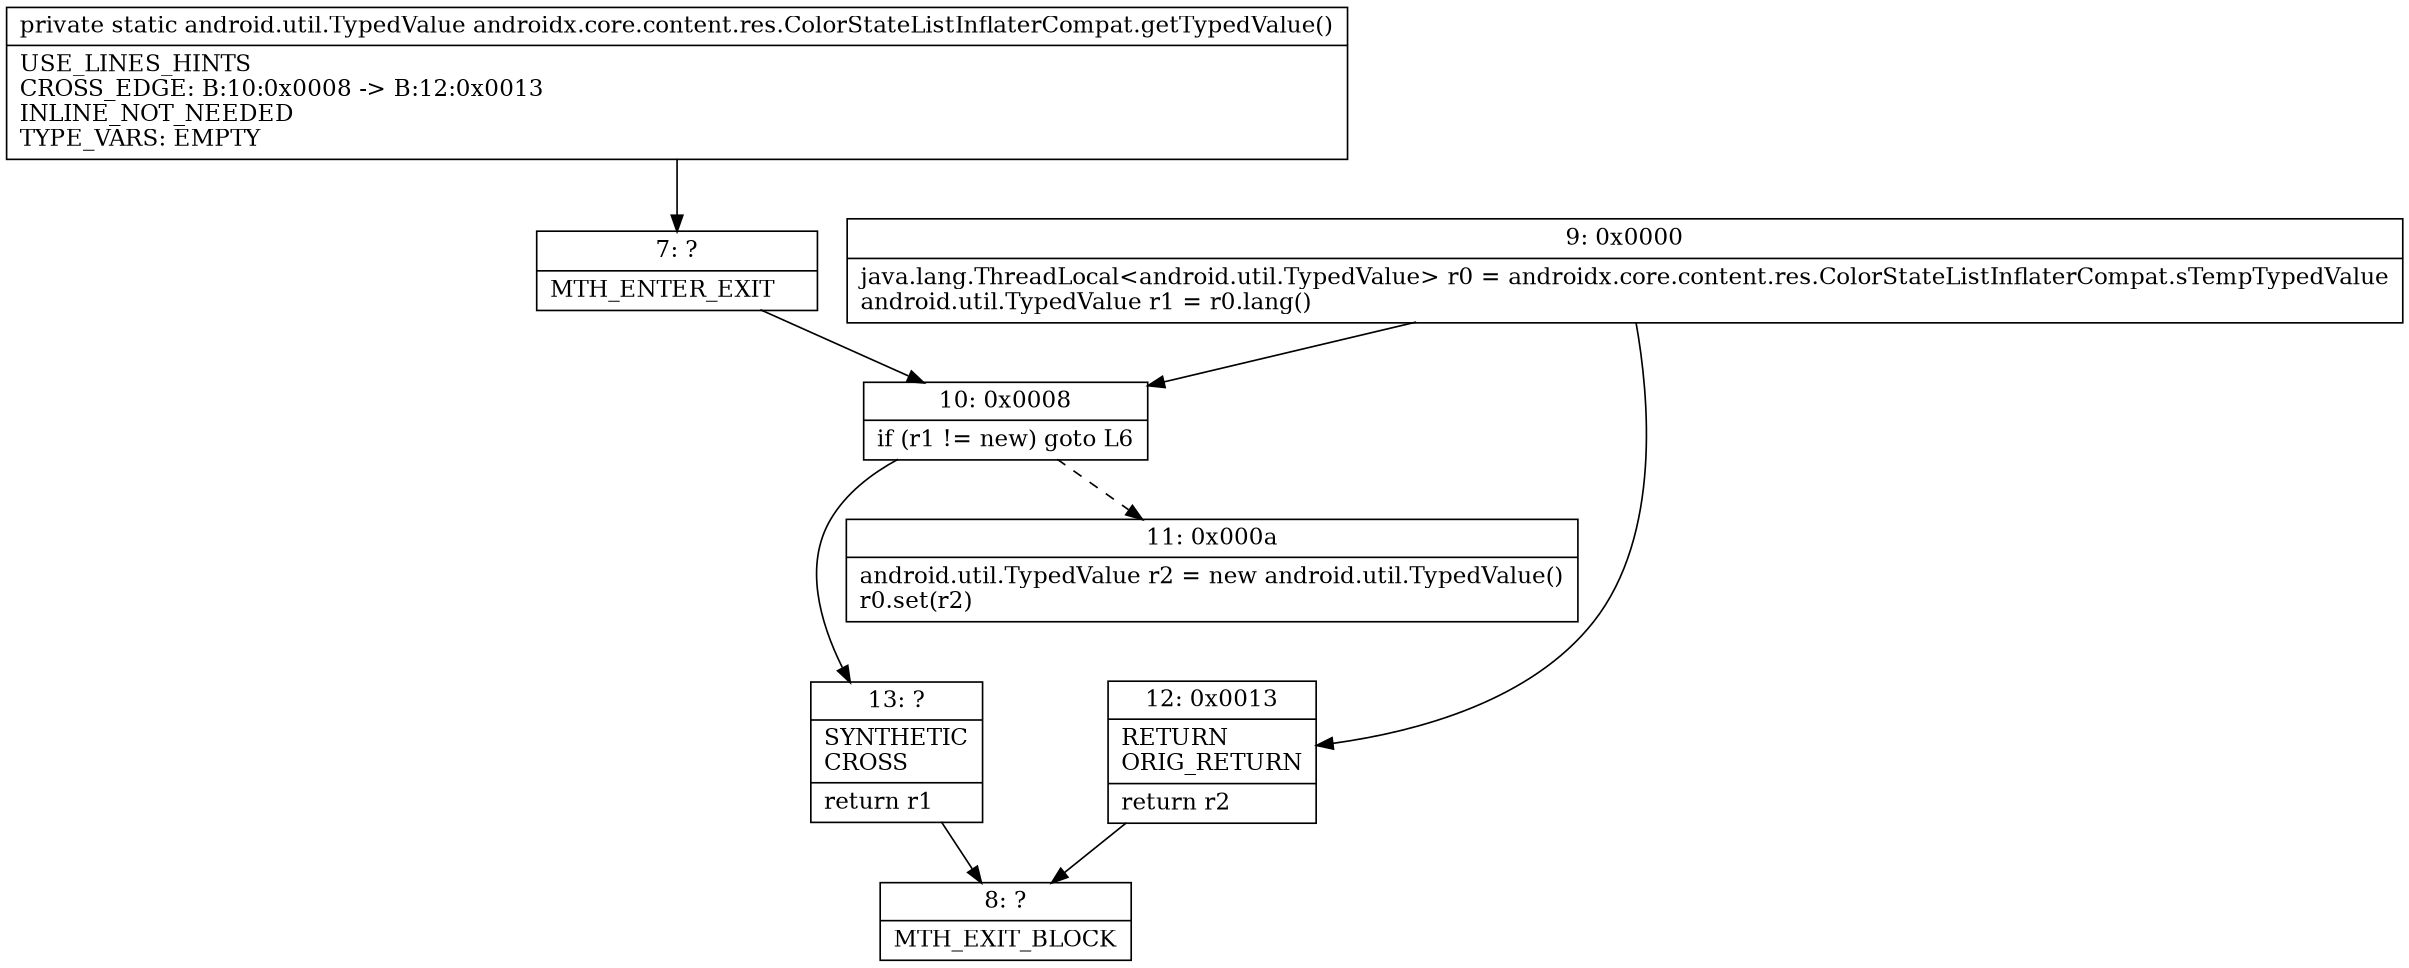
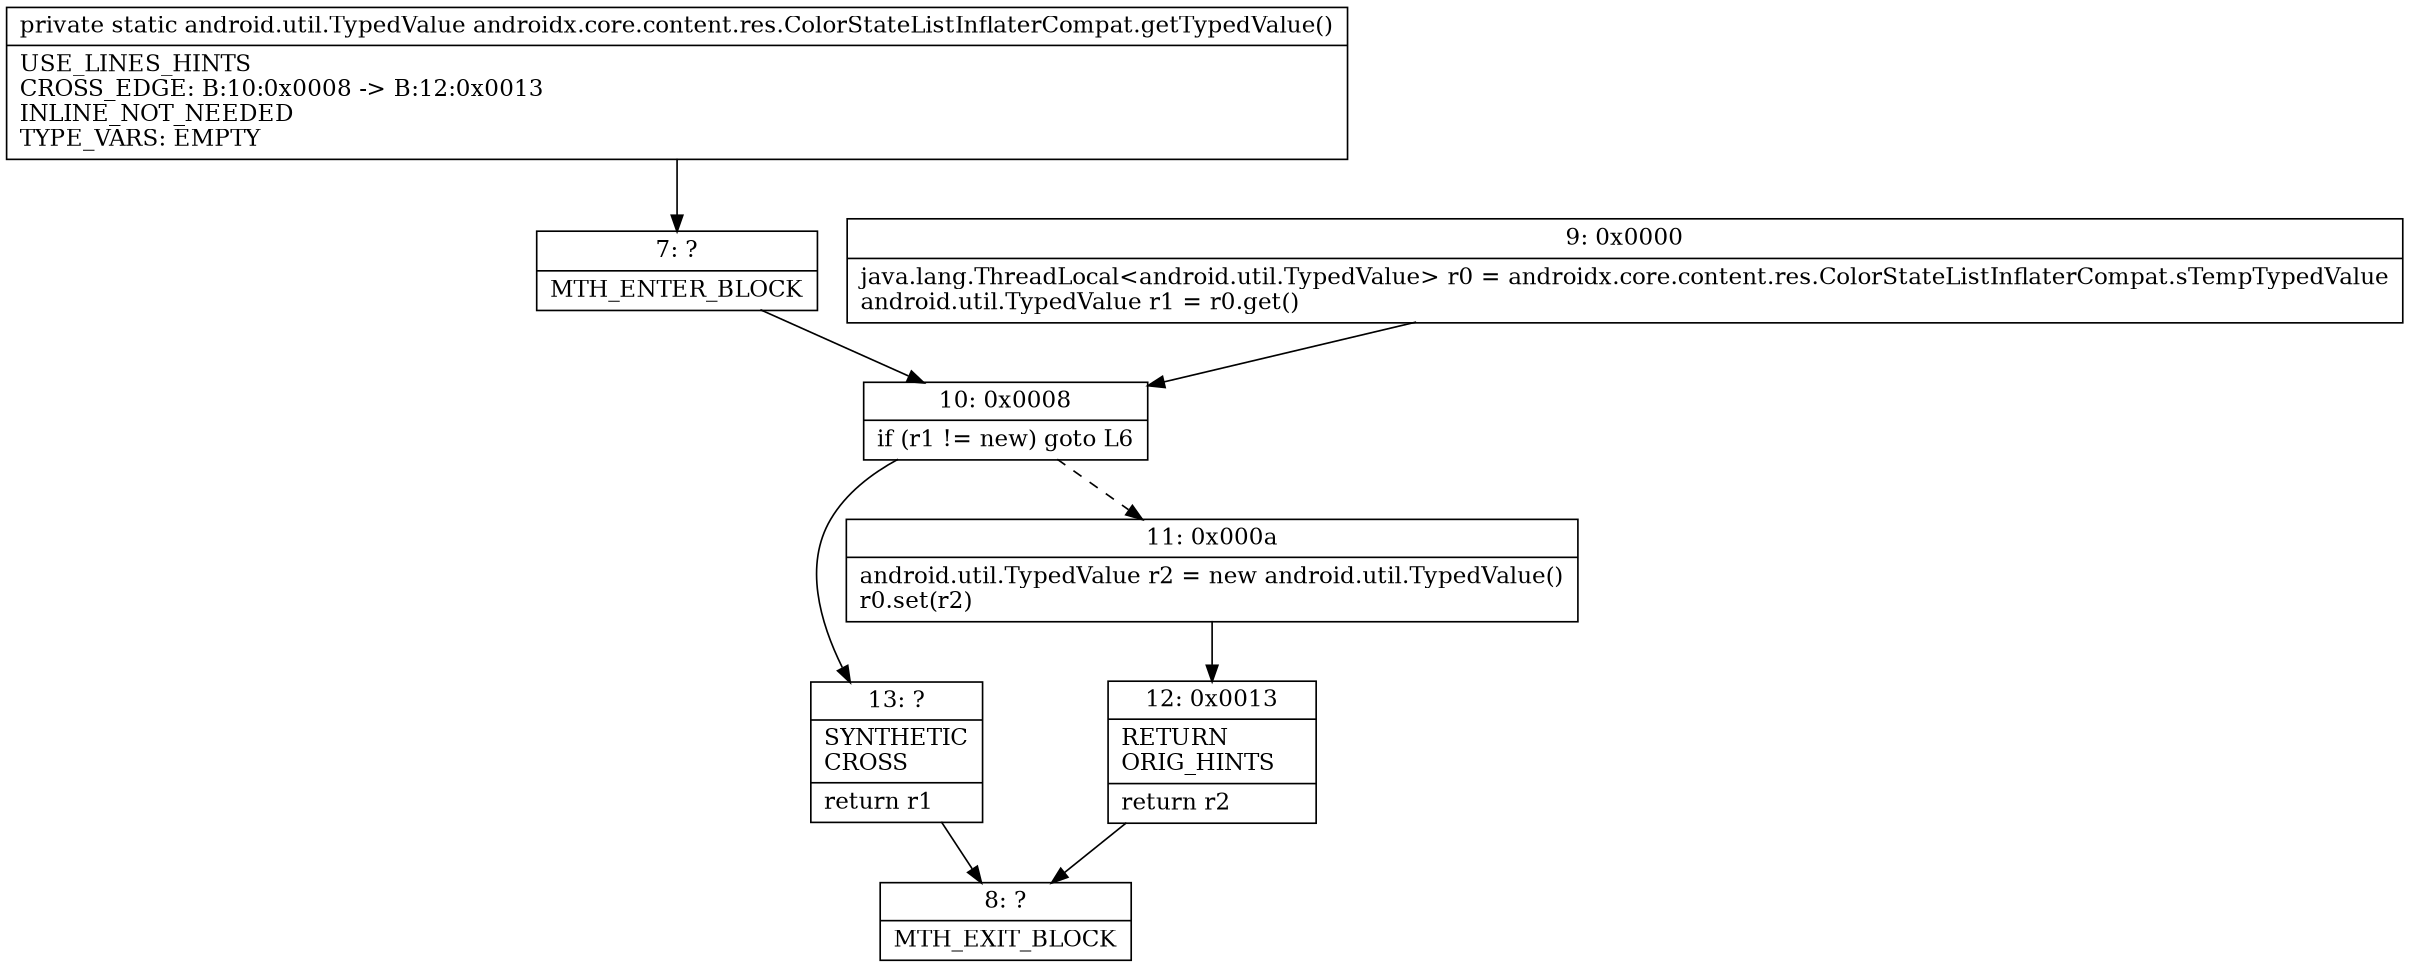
(662, 290) -> (677, 290)
(1087, 302) -> (1080, 302)
(1598, 615) -> (1212, 643)
(1212, 763) -> (1199, 763)
